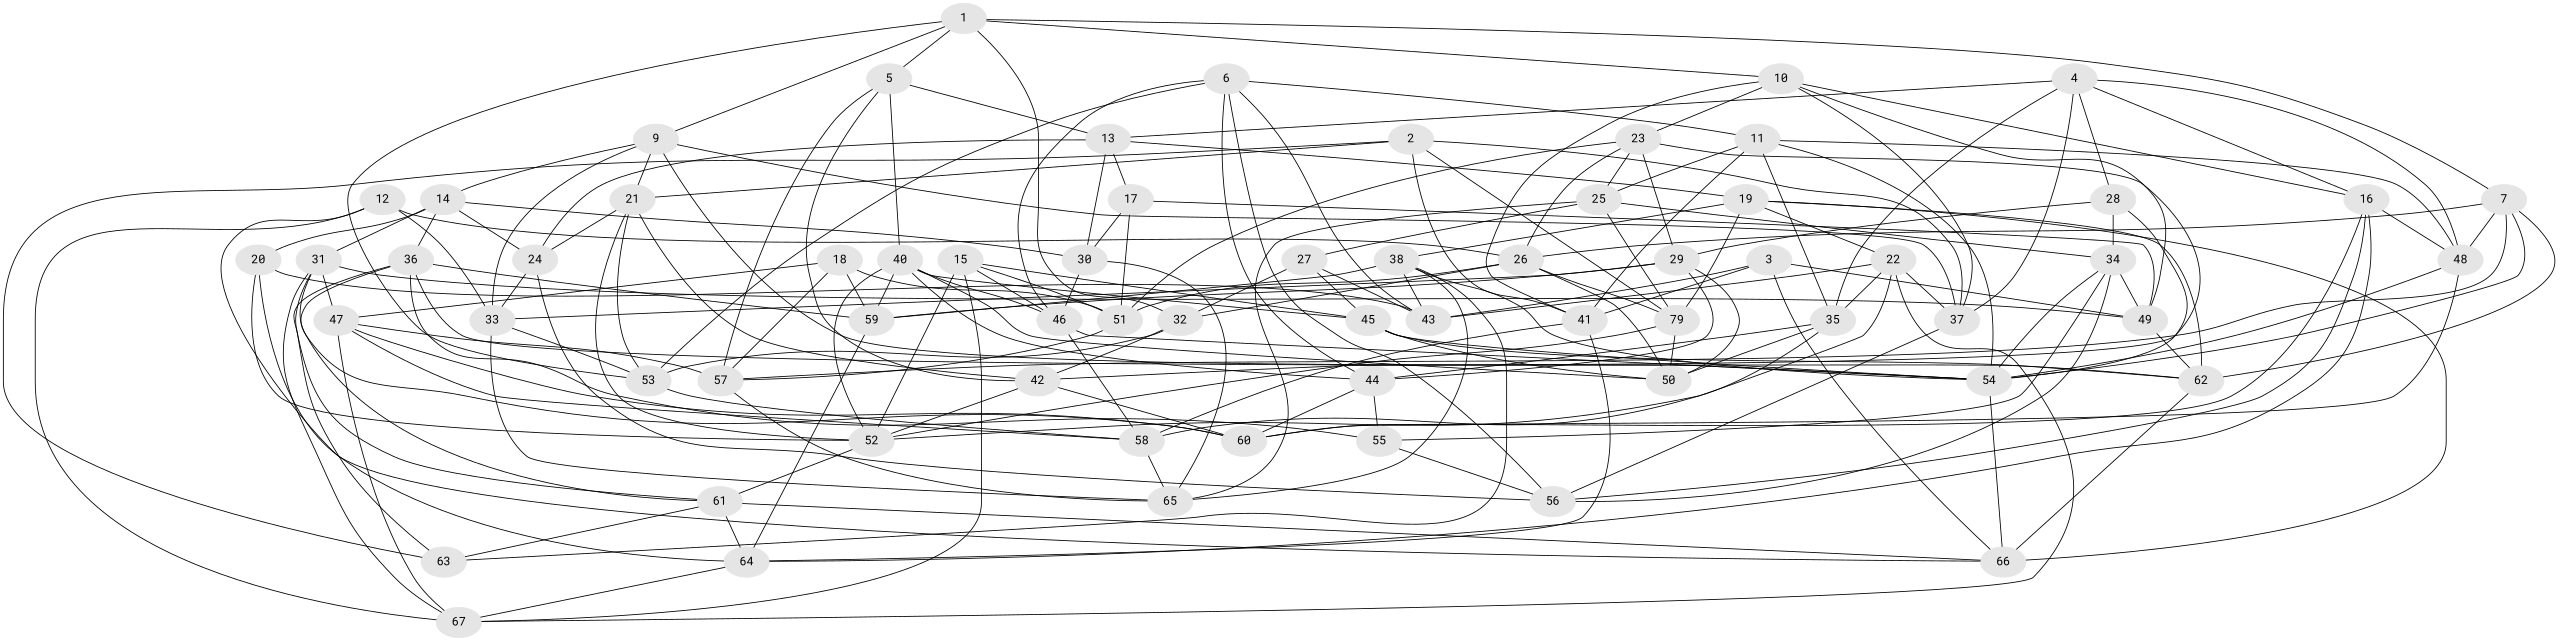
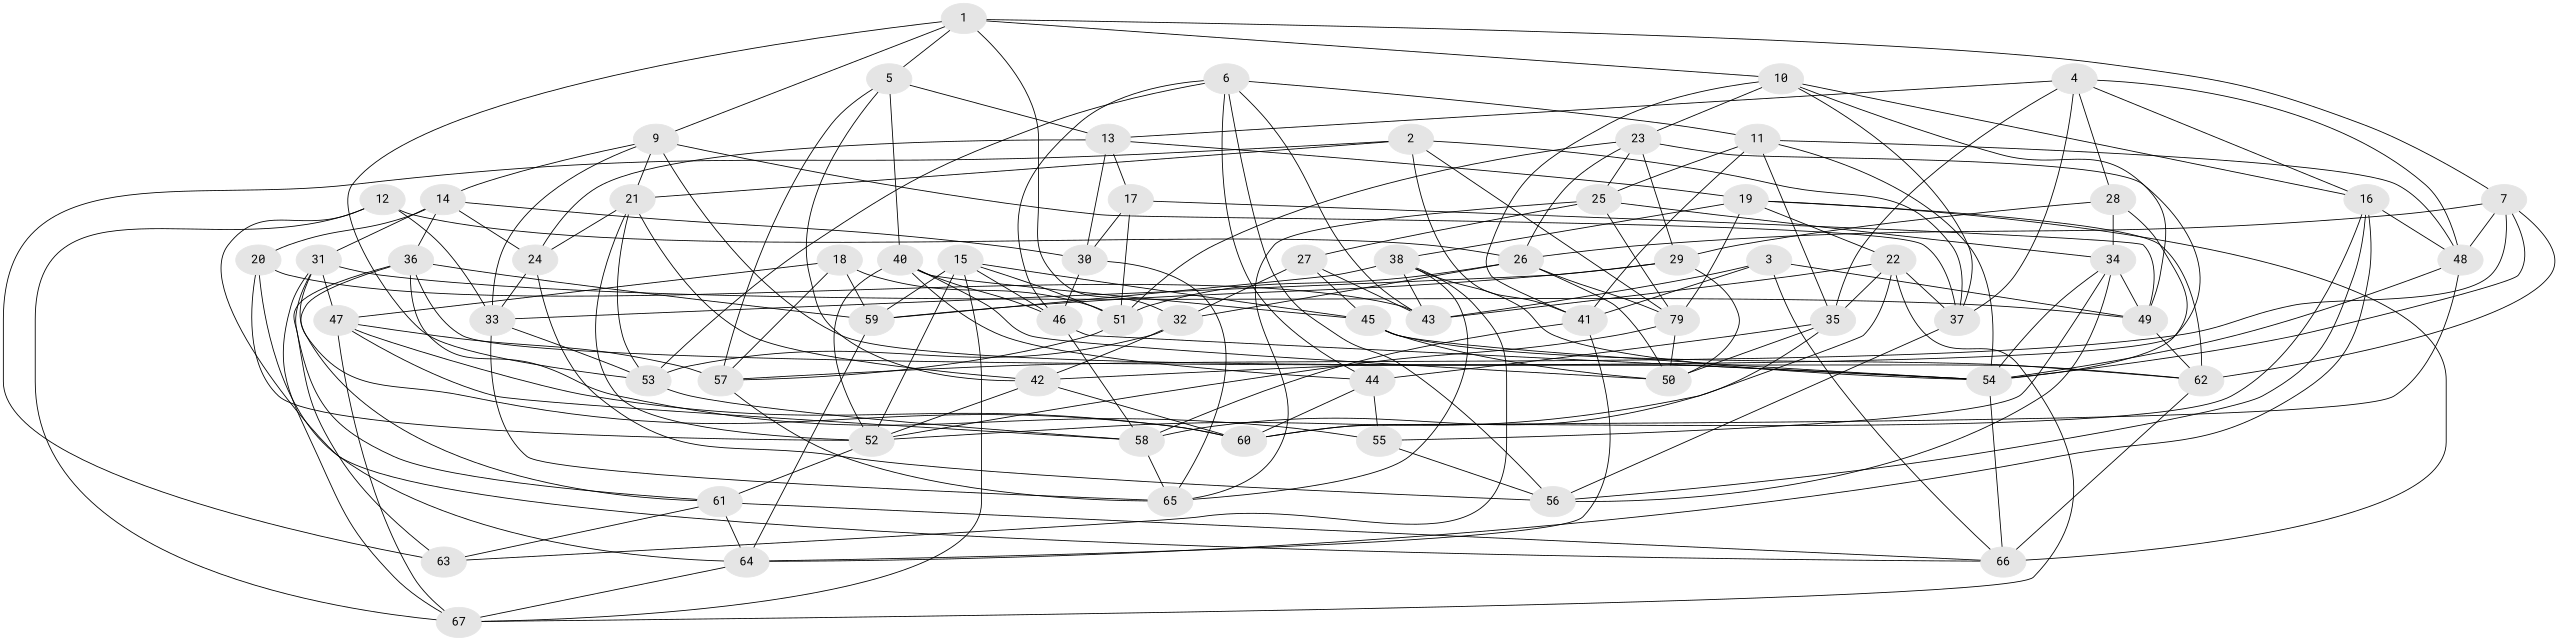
(886, 290) -> (929, 282)
(1665, 350) -> none
